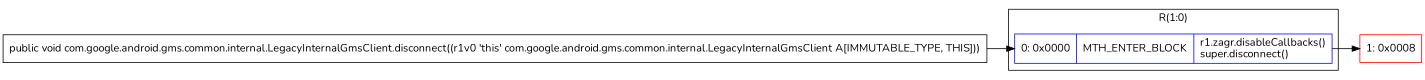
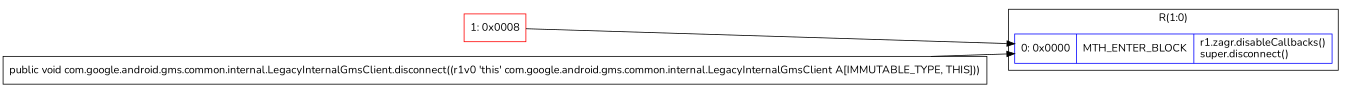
(1343, 49) -> (766, 36)
